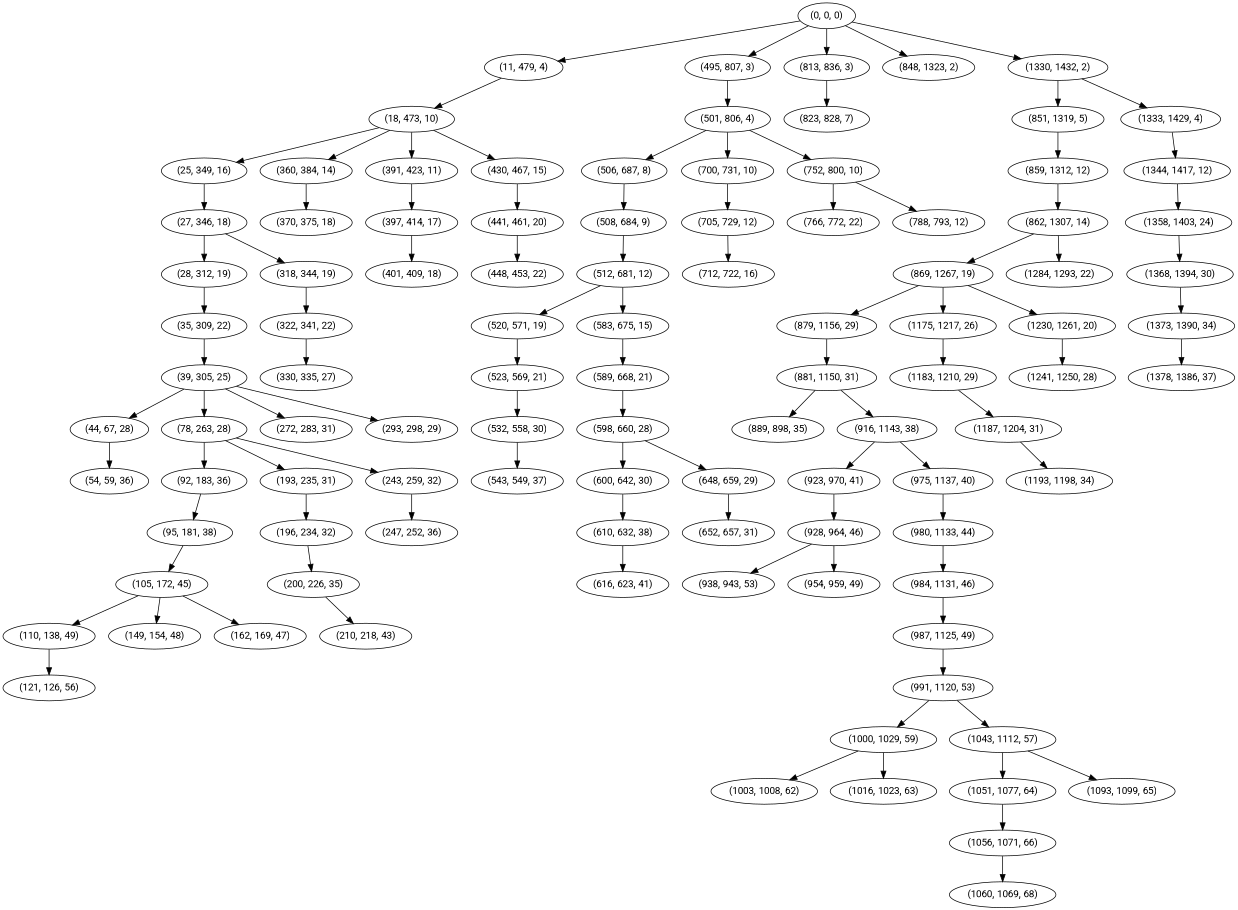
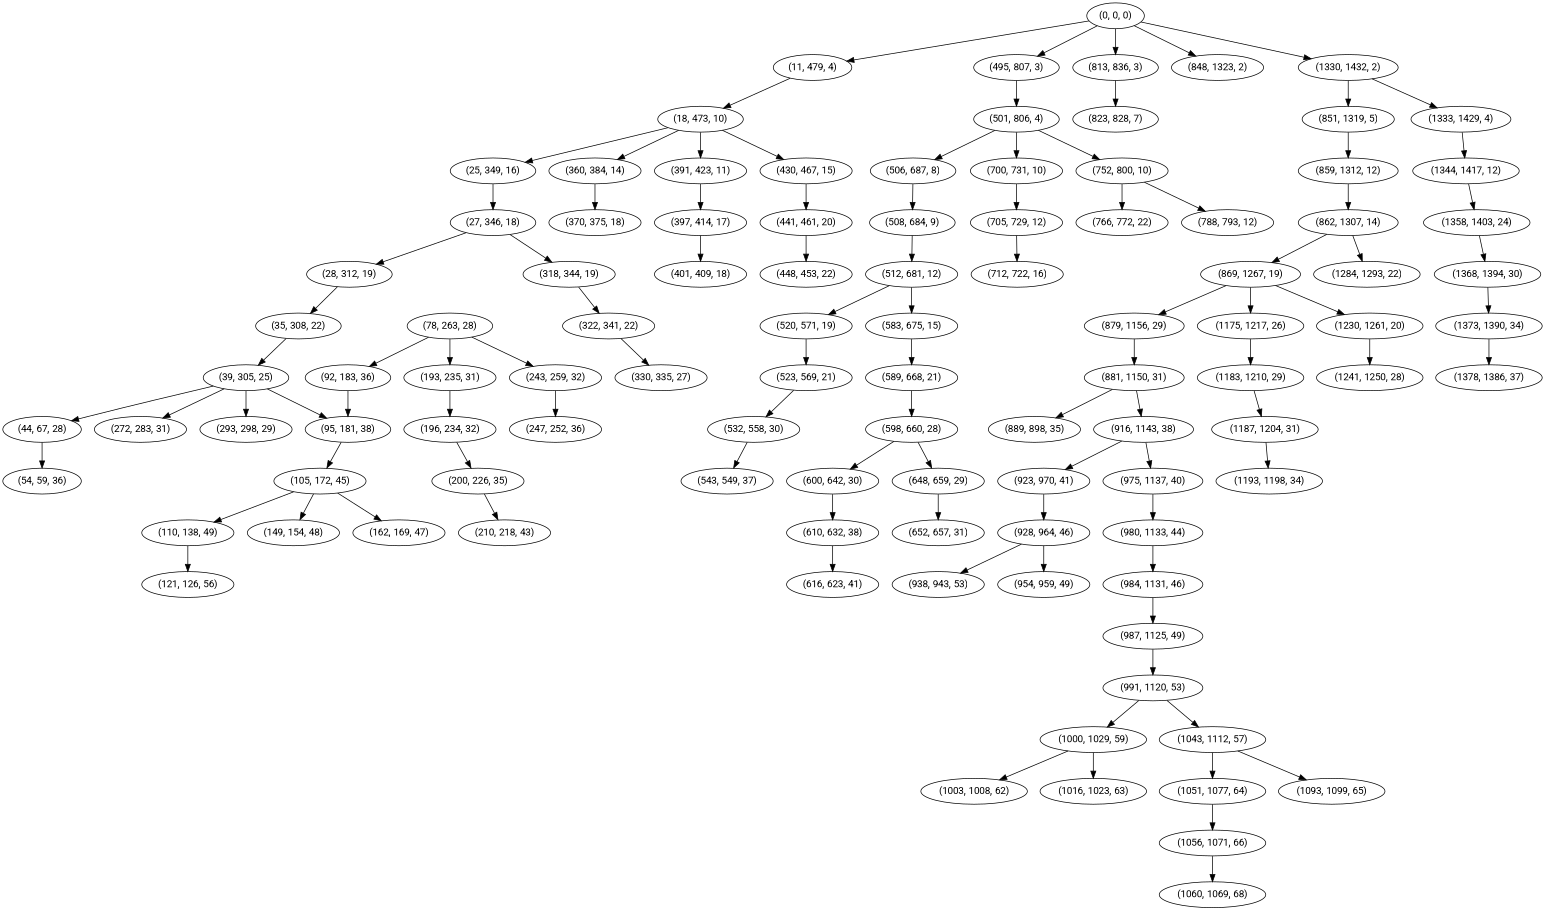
(204, 326) -> (298, 326)
(204, 400) -> (294, 402)
